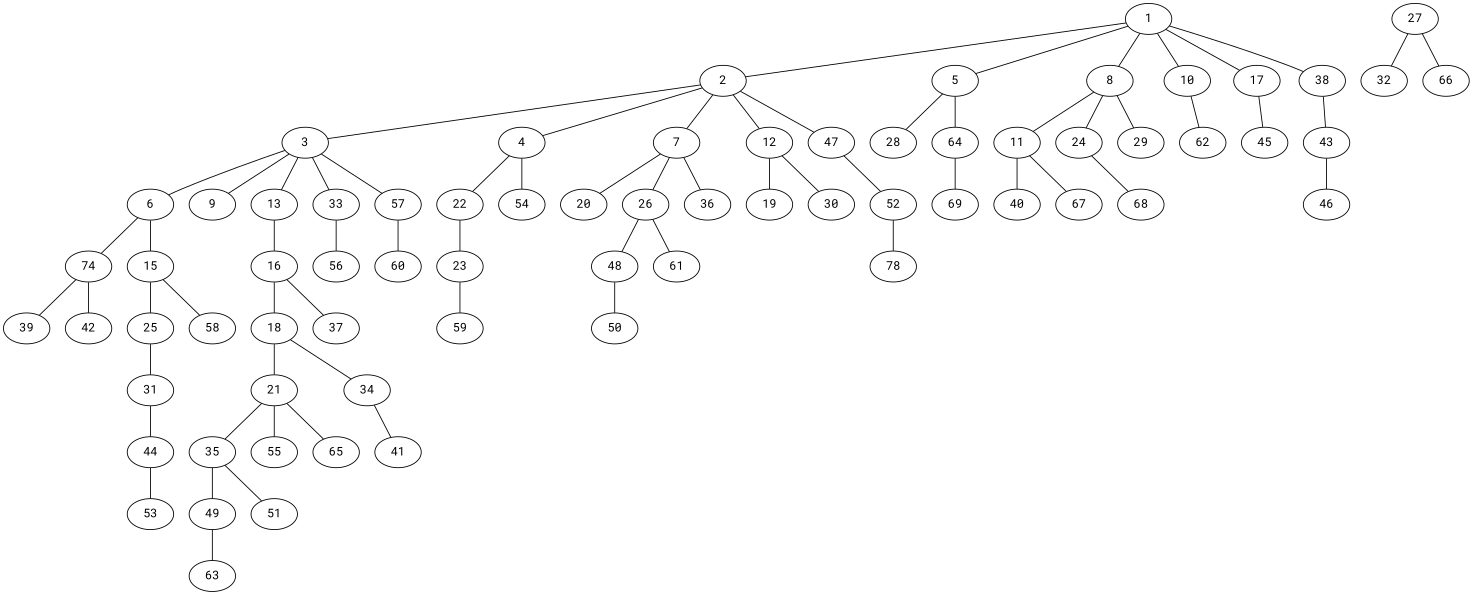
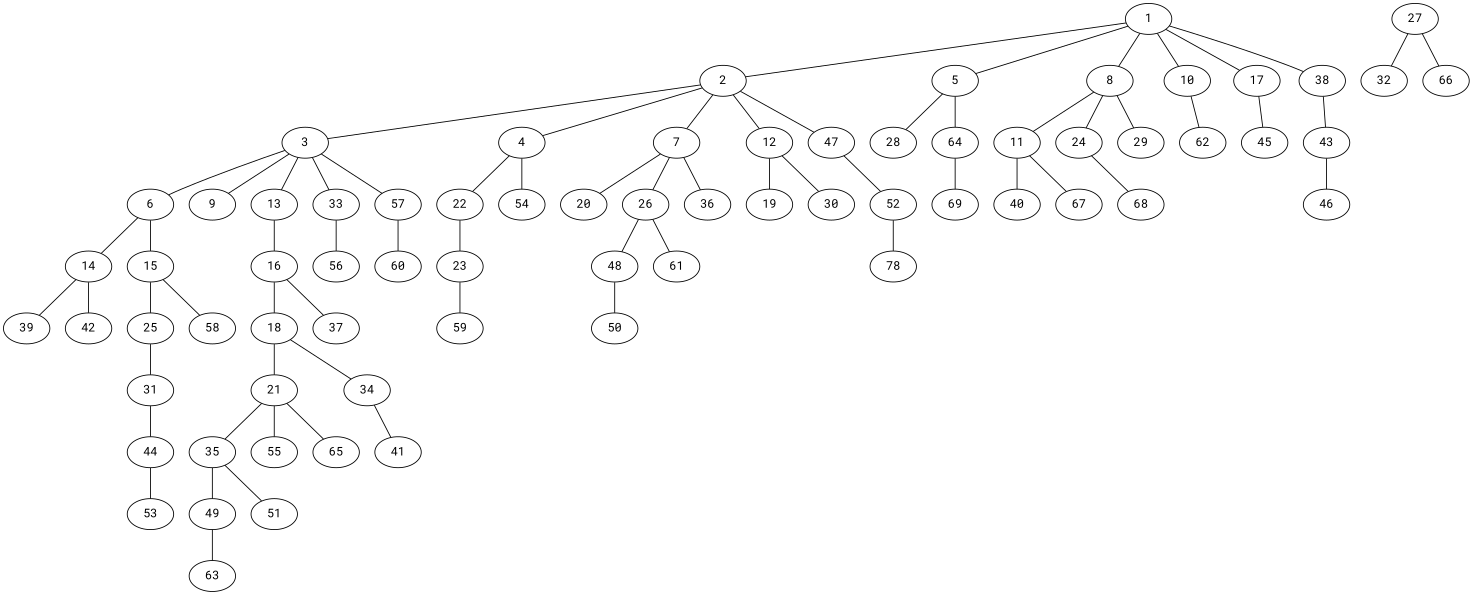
(89, 267) -> (89, 267)
